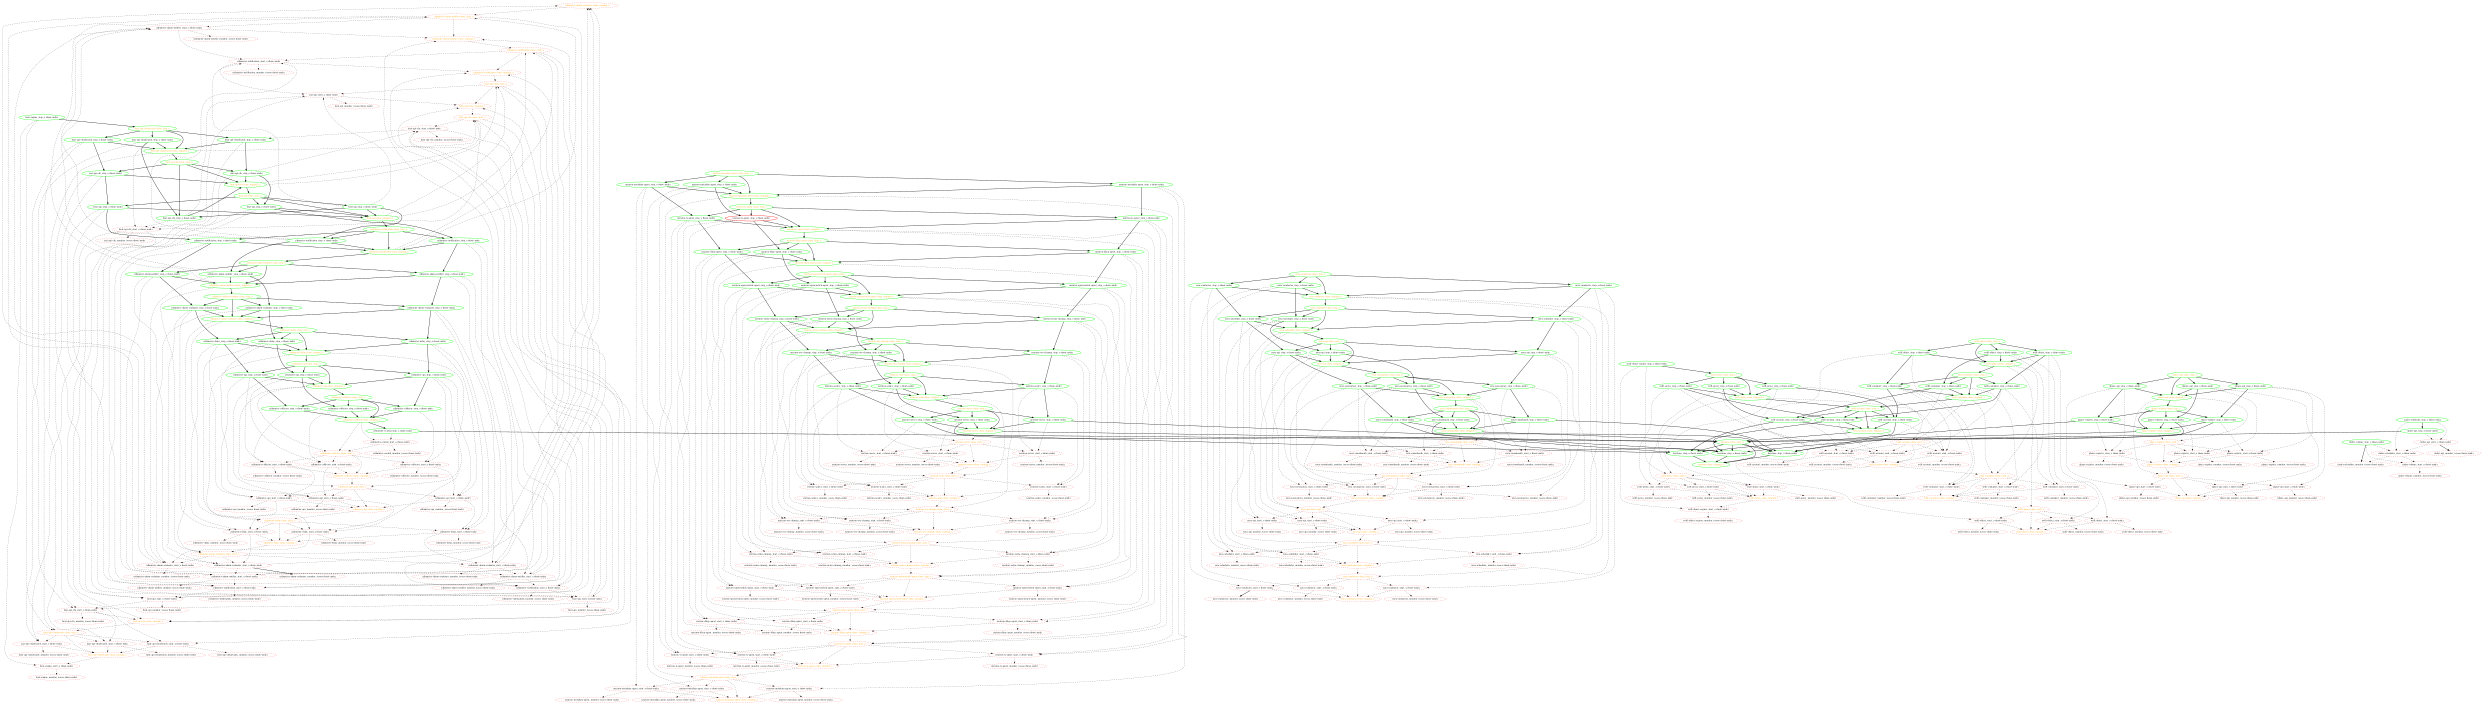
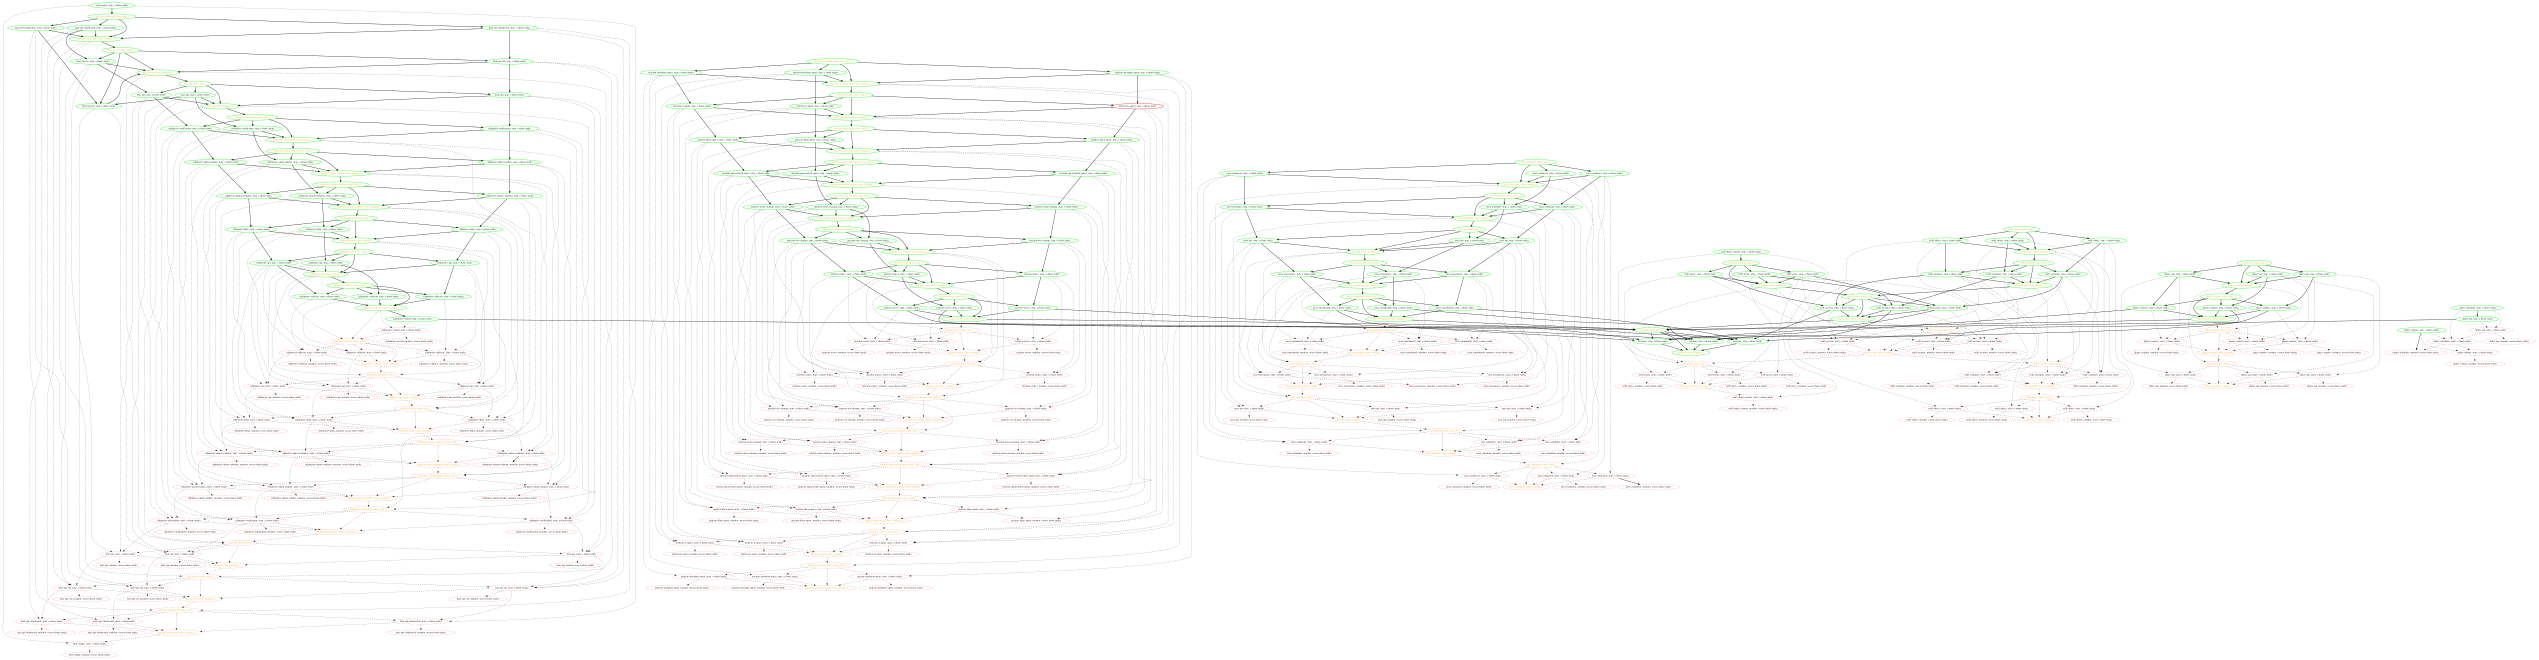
(338, 134) -> (48, 302)
(2444, 447) -> (2499, 335)
(1914, 492) -> (1949, 380)
